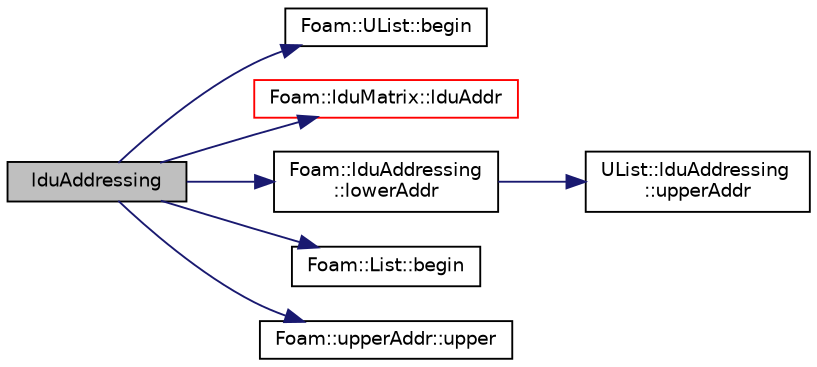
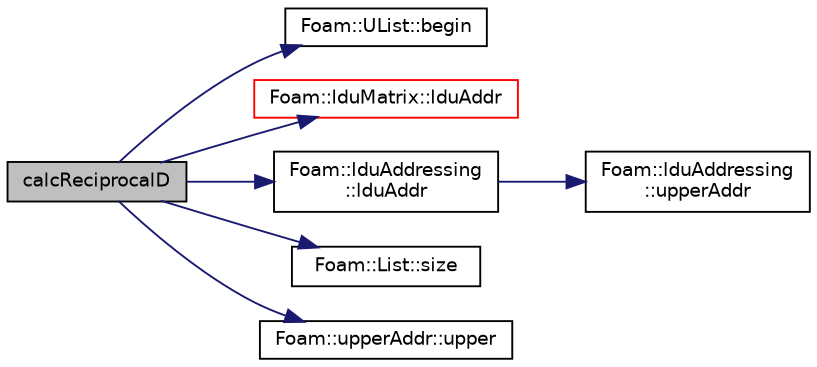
(97, 182) -> (97, 182)
(386, 182) -> (386, 182)
(698, 182) -> (698, 182)
(386, 266) -> (386, 266)
